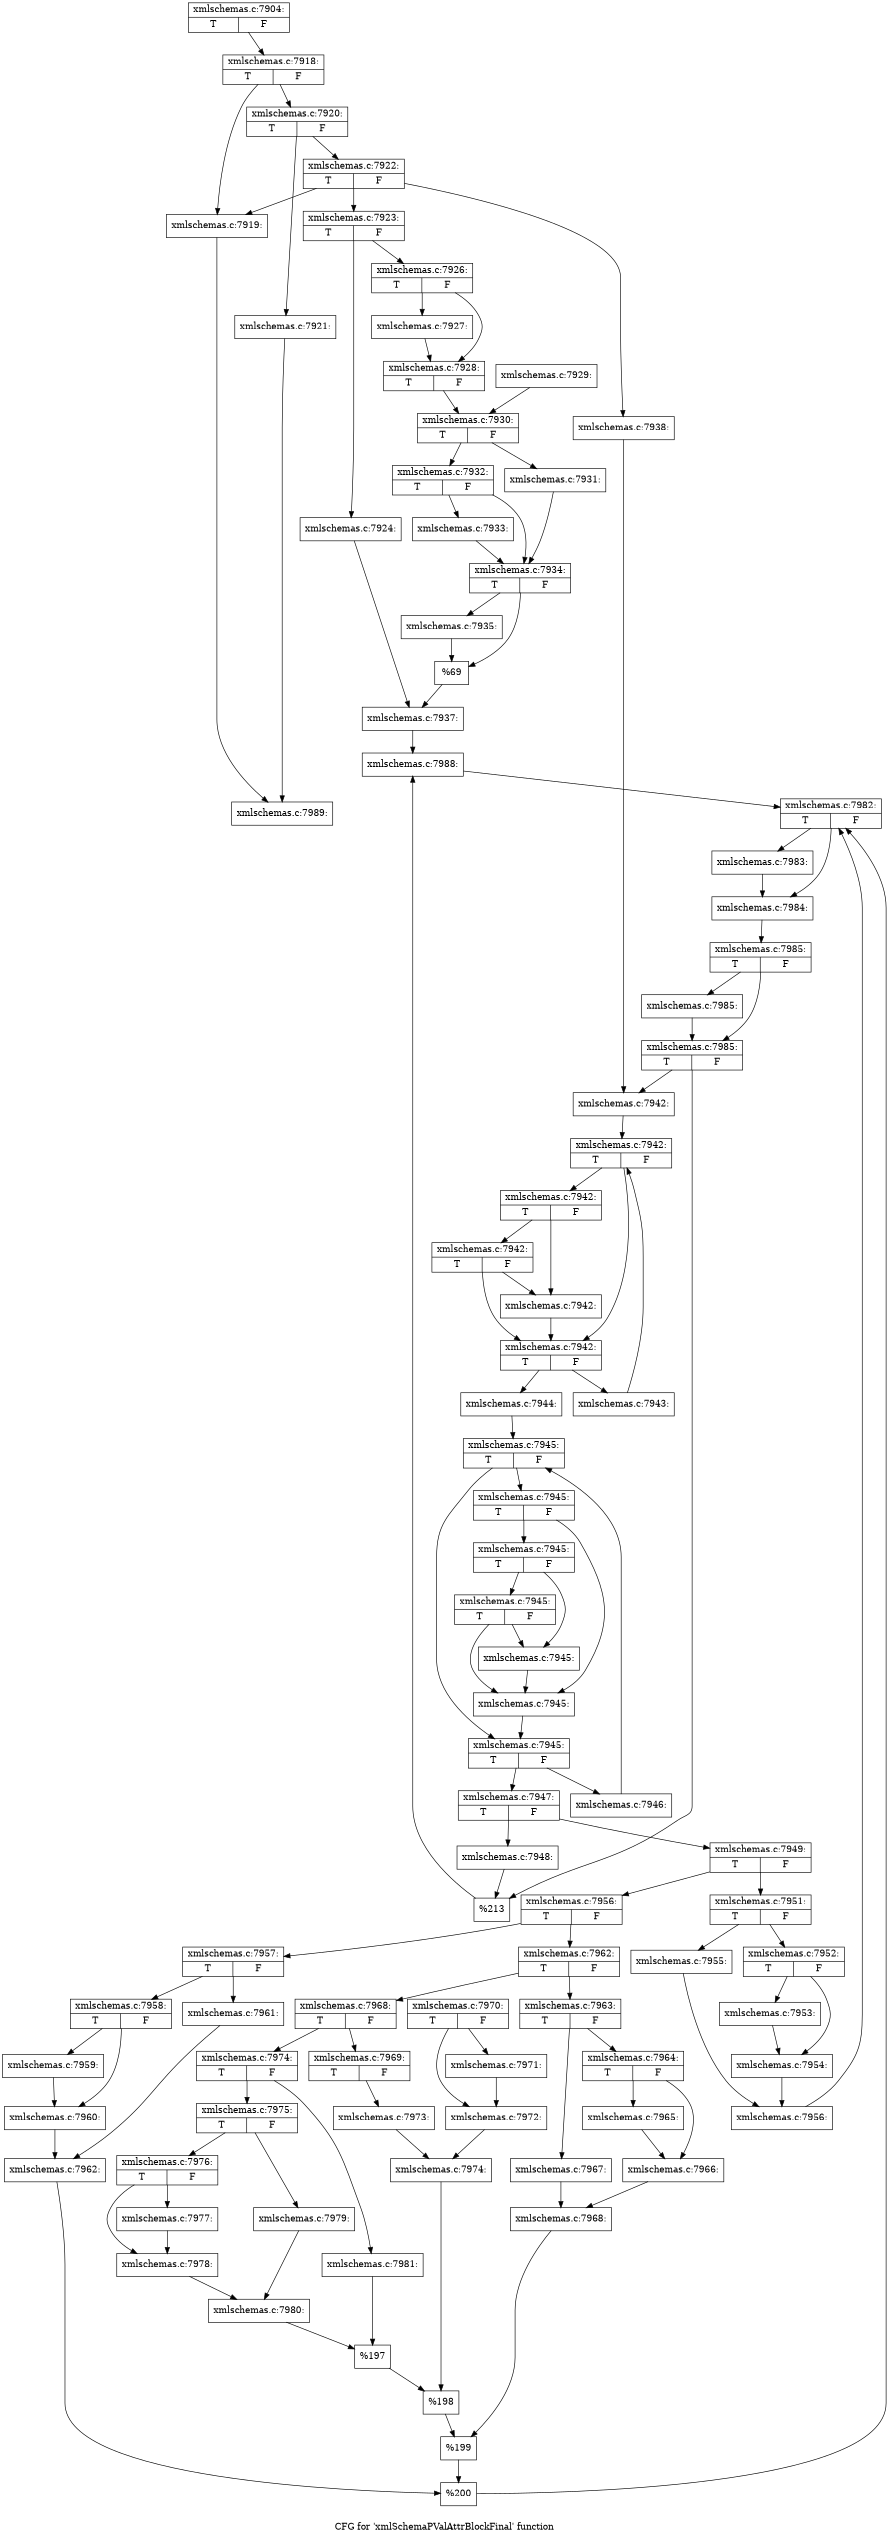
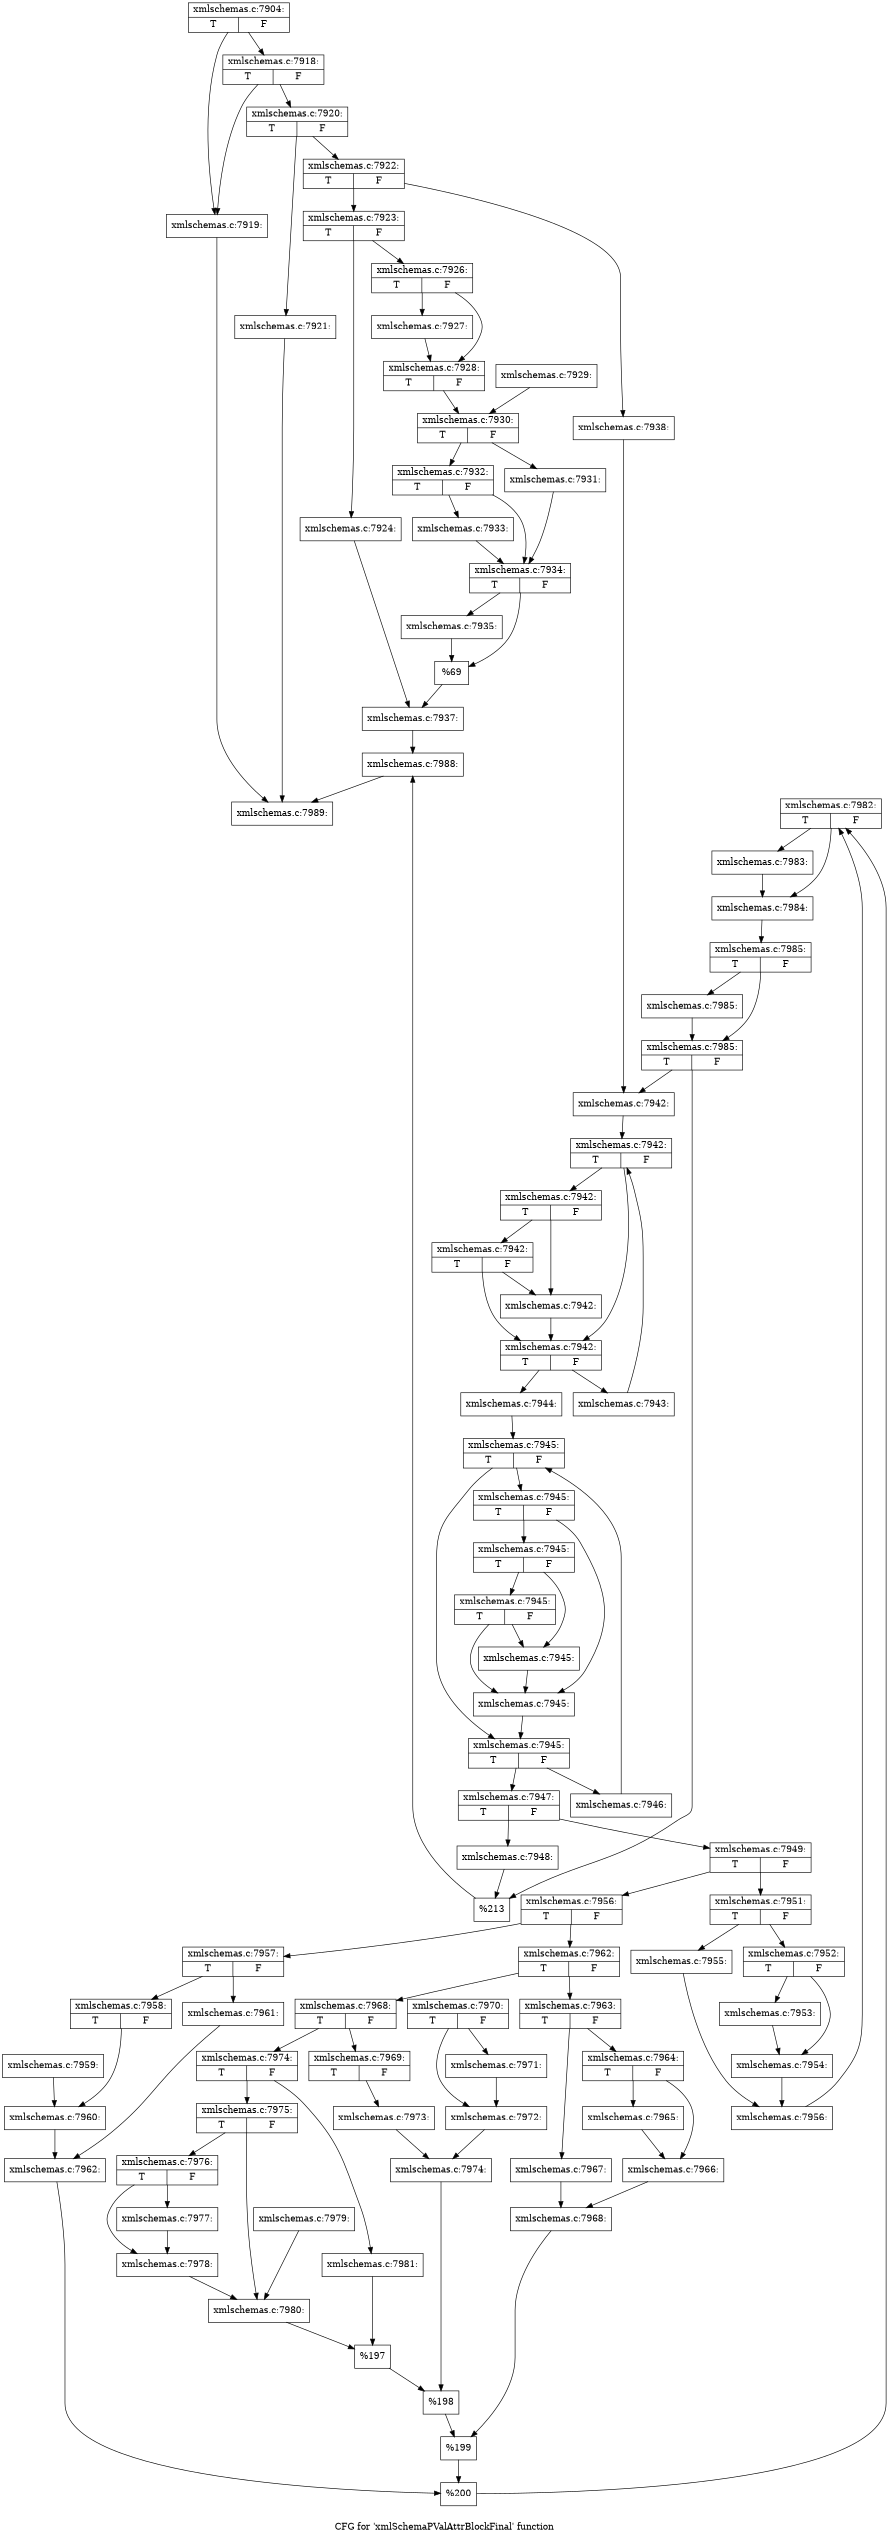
(284, 200) -> (208, 119)
(619, 789) -> (351, 788)
(88, 2040) -> none
(275, 2167) -> (247, 2213)
